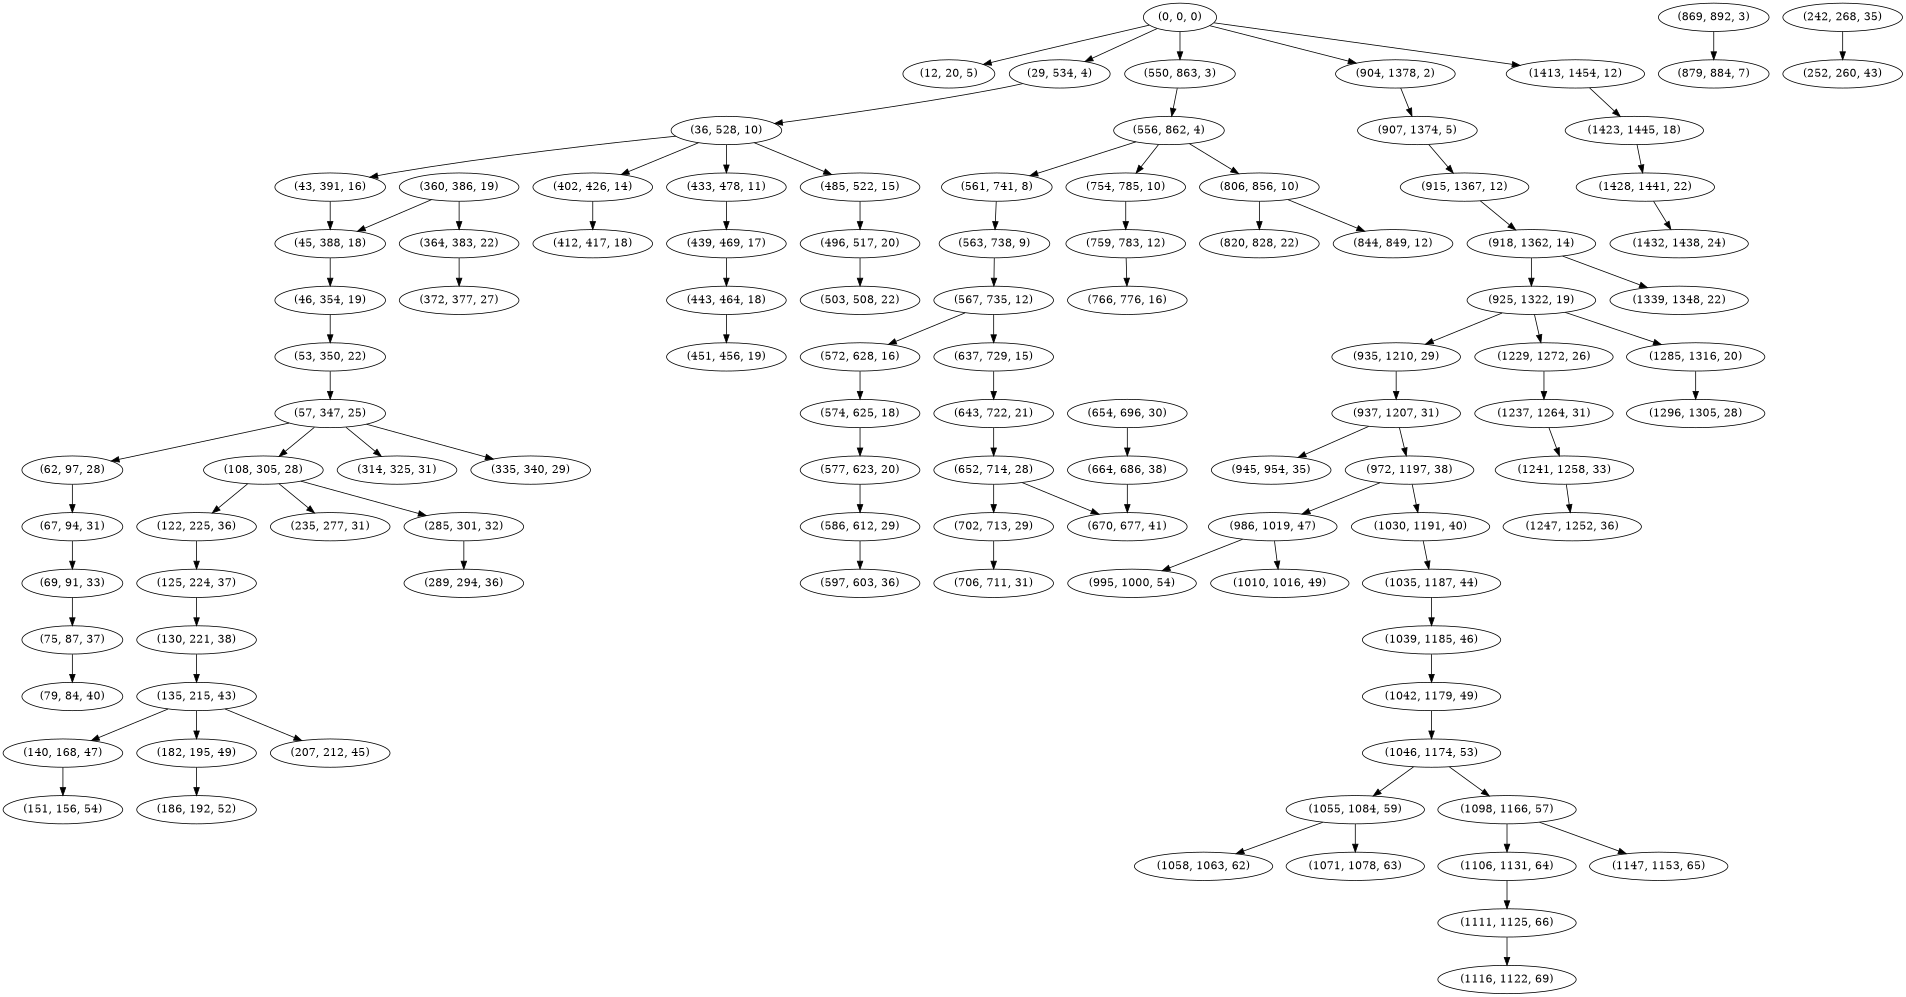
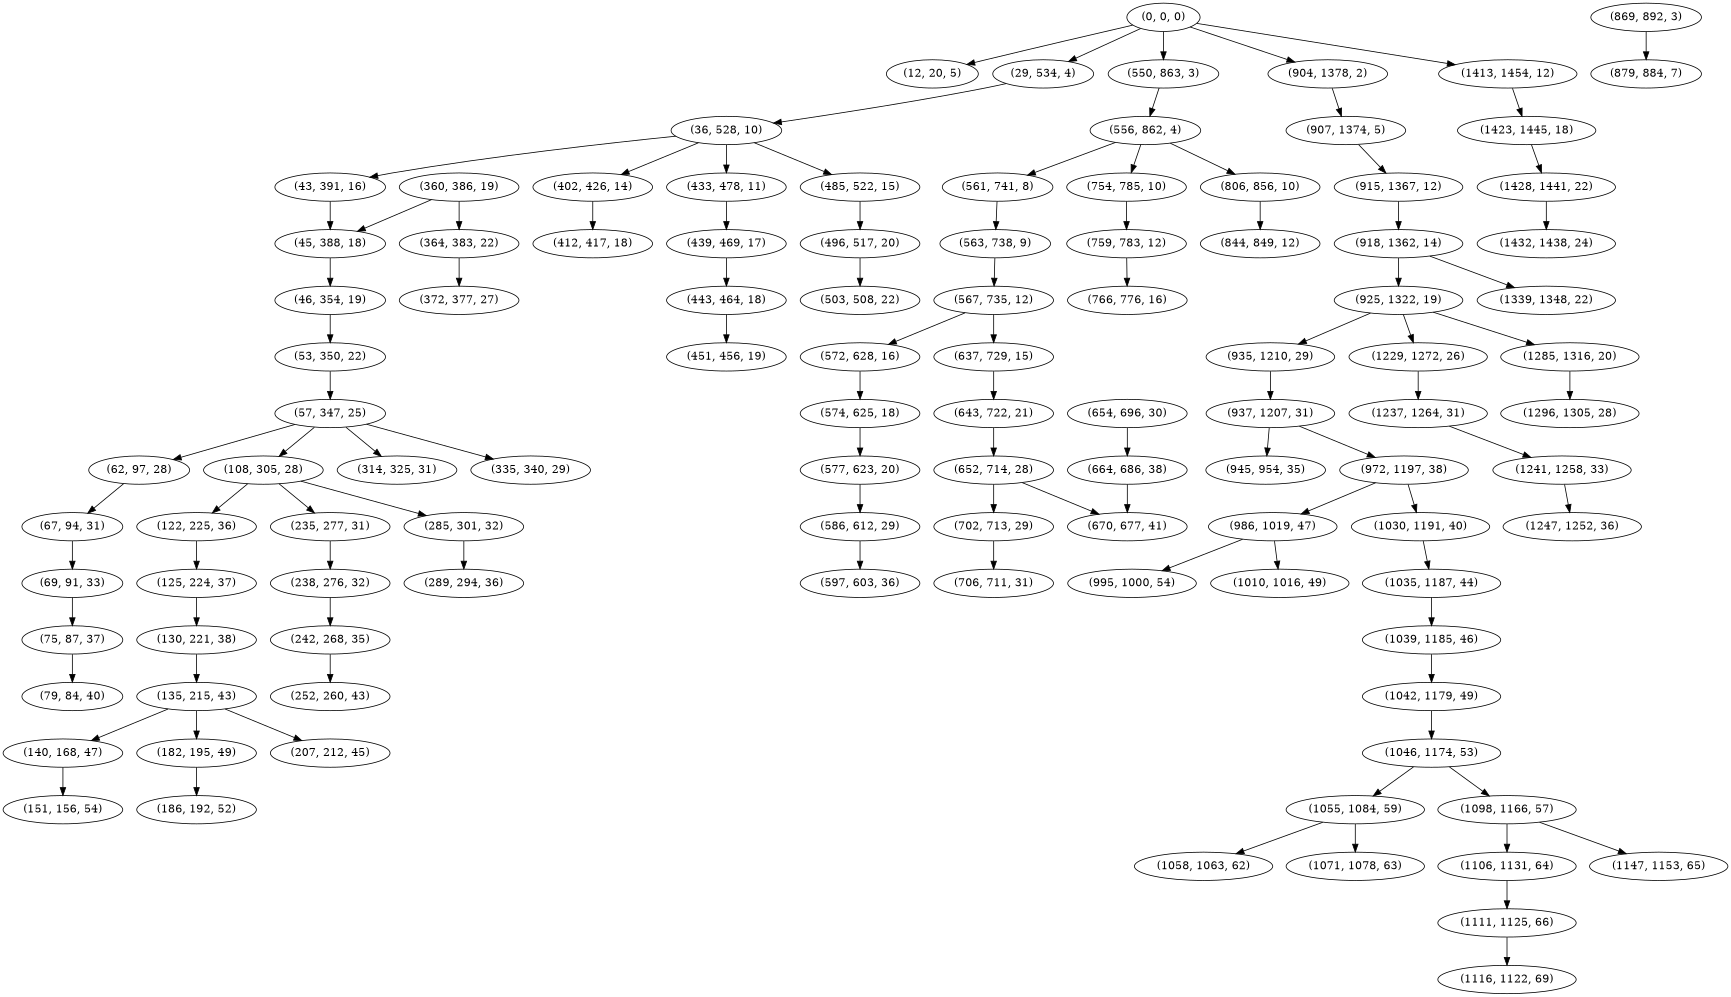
(1259, 244) -> none
none -> (330, 583)
